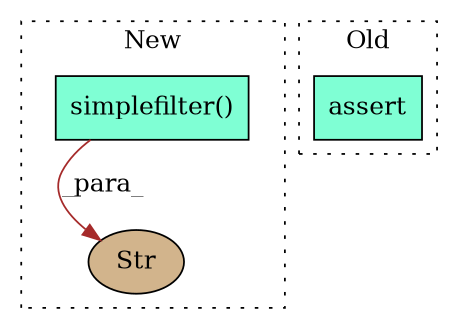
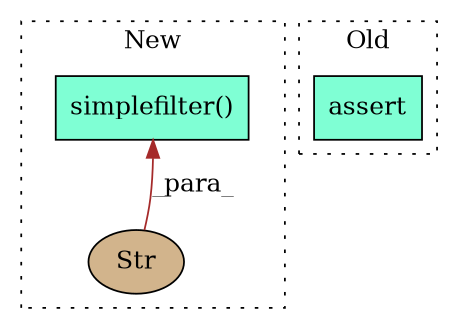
(59, 183) -> (151, 194)
